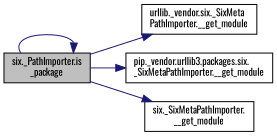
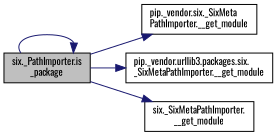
(199, 19) -> (199, 19)
